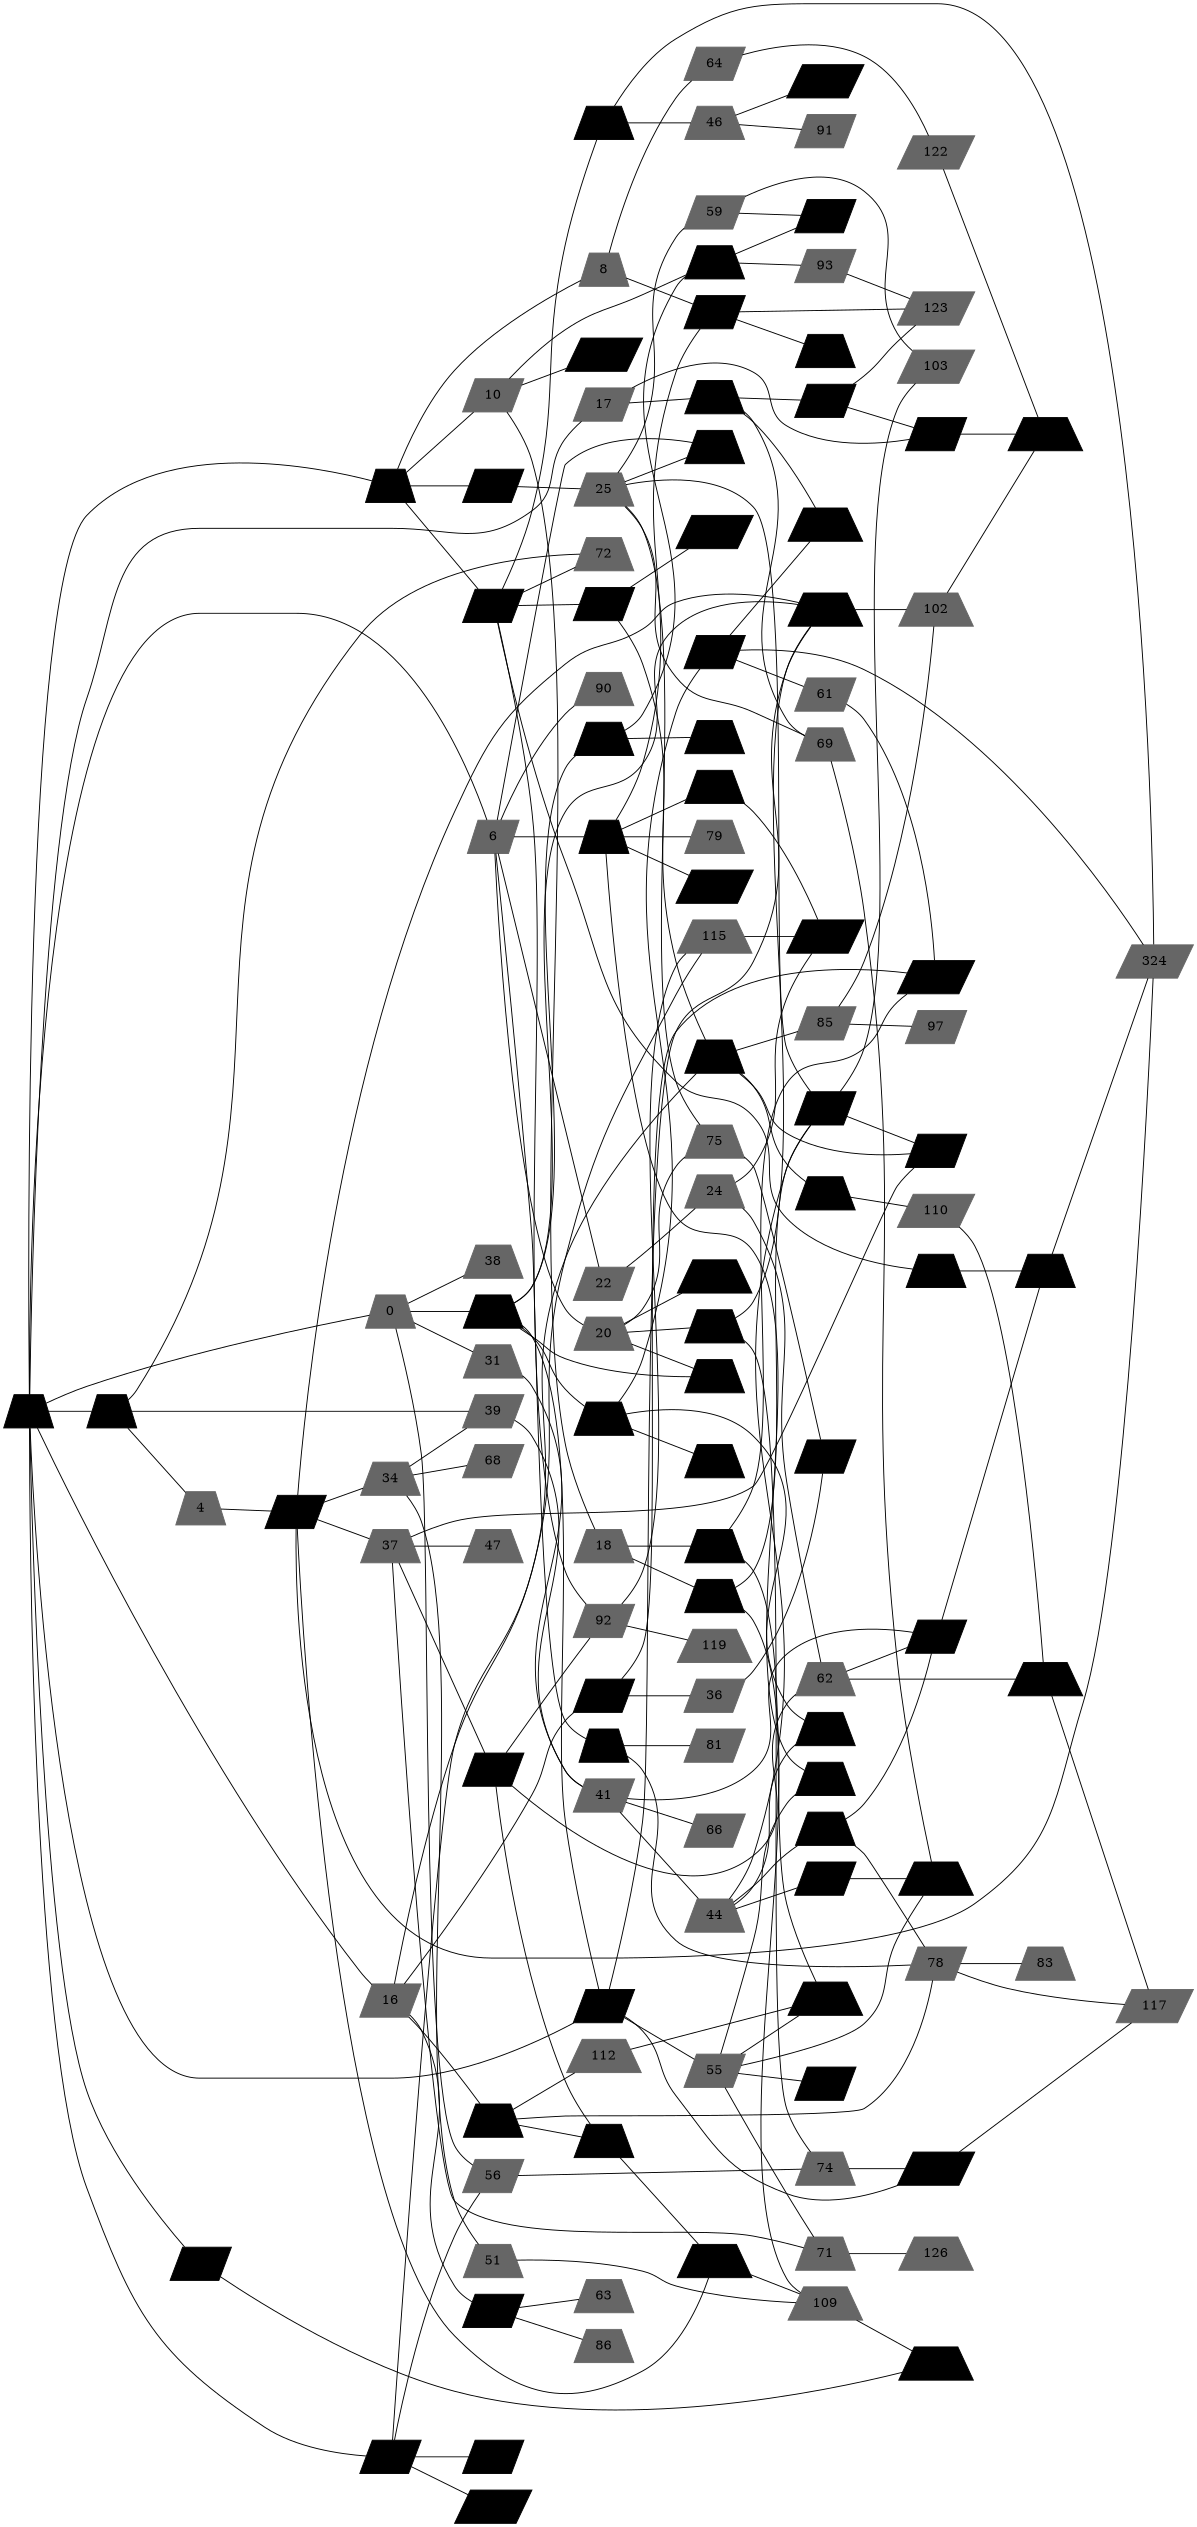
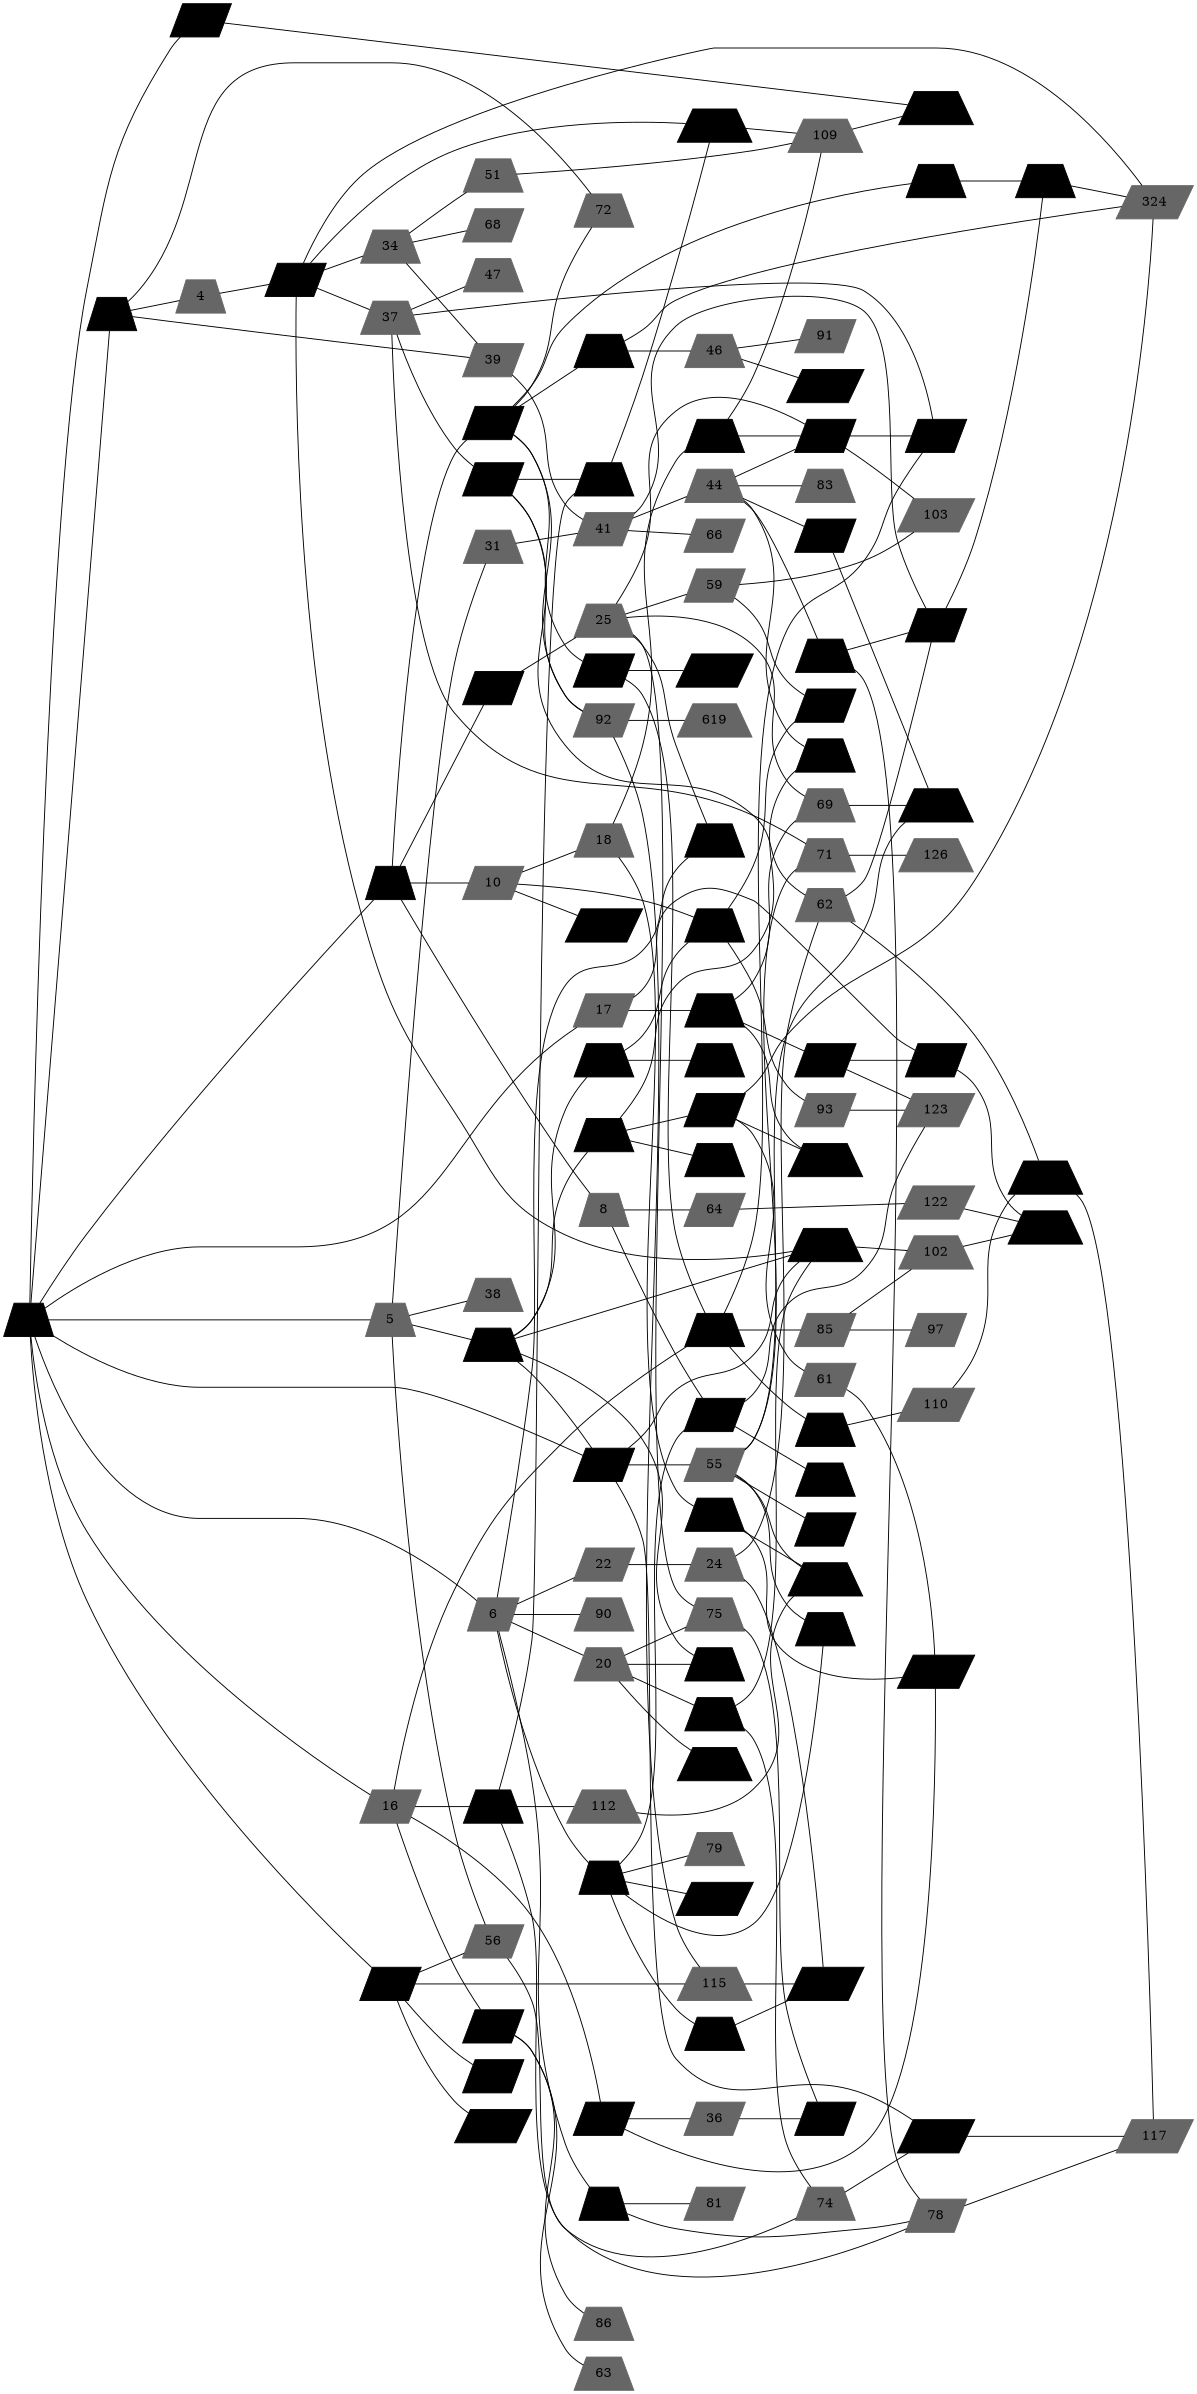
(390, 1312) -> (390, 1320)
(715, 1646) -> (715, 720)
(991, 1964) -> (770, 486)
